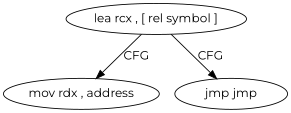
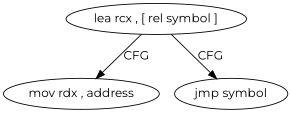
(231, 94) -> (231, 94)
